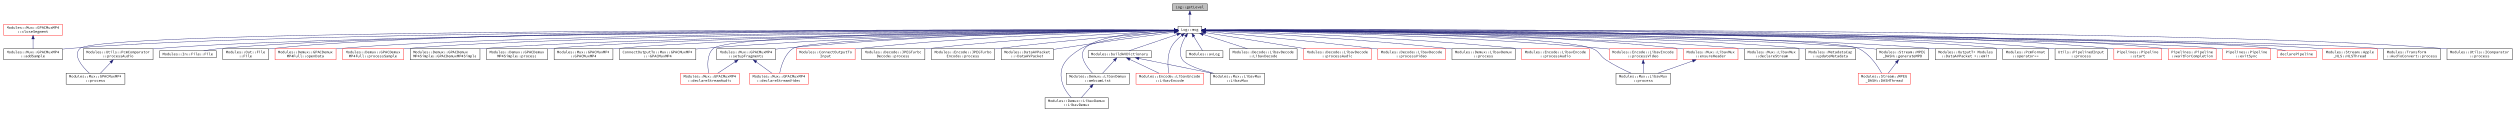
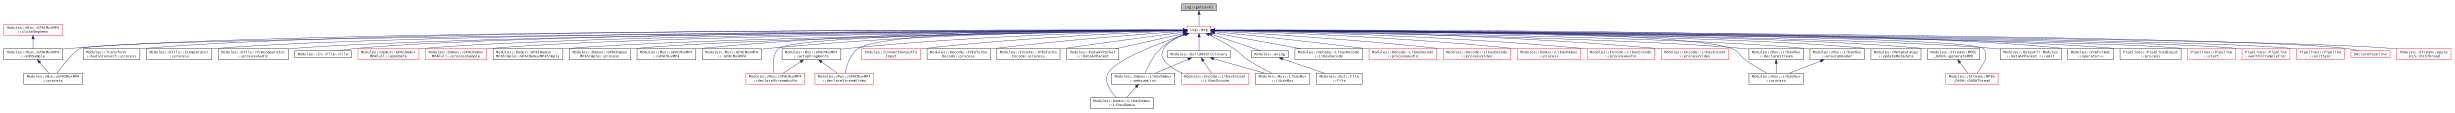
(1190, 30) -> (1199, 30)
(721, 32) -> (1304, 66)
(658, 54) -> (732, 54)
(1484, 54) -> (1549, 54)
(1711, 54) -> (1837, 54)
(2081, 54) -> (2151, 54)
(106, 68) -> (44, 68)
(1643, 68) -> (1776, 68)
